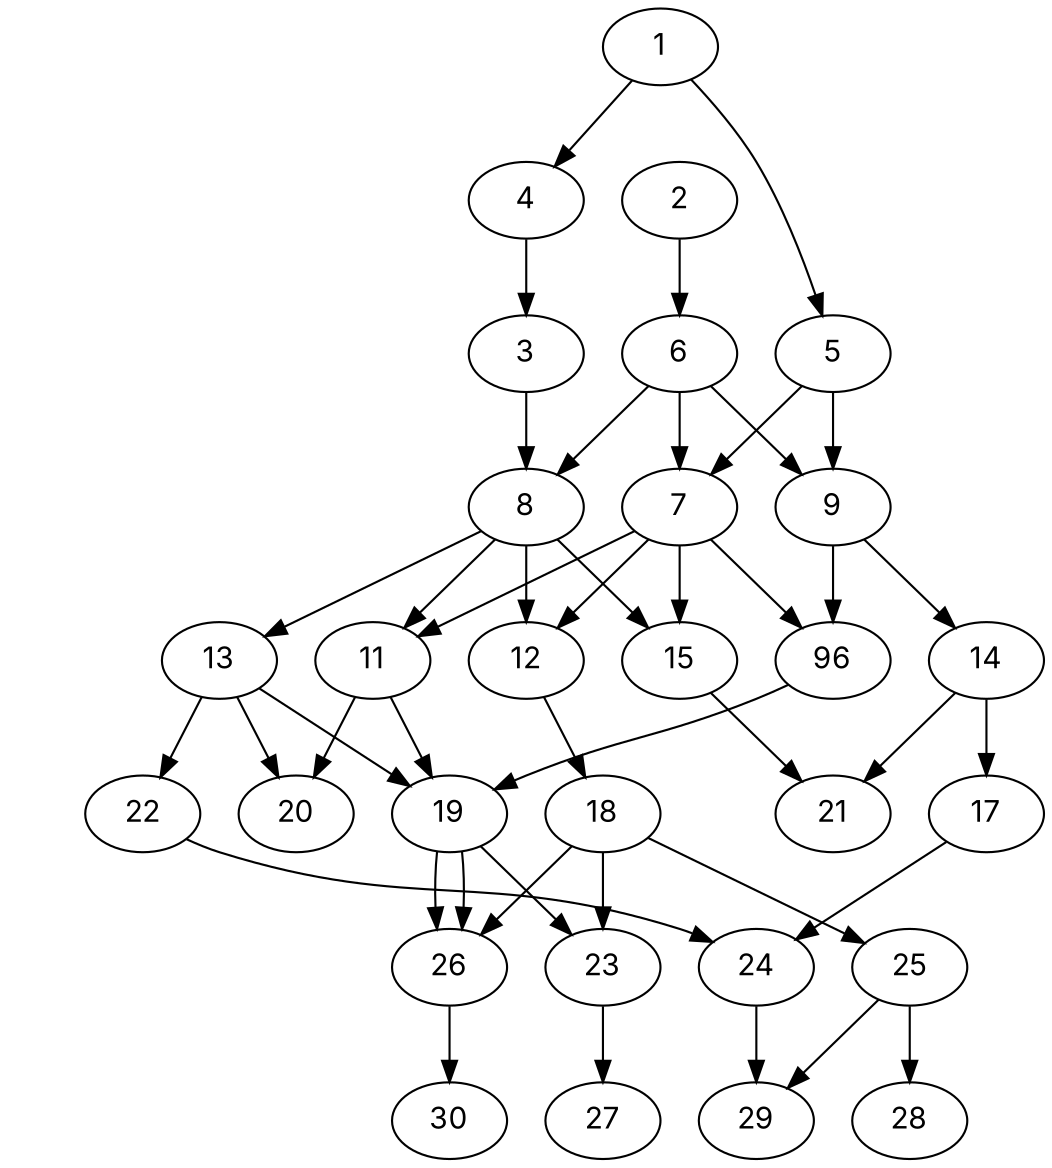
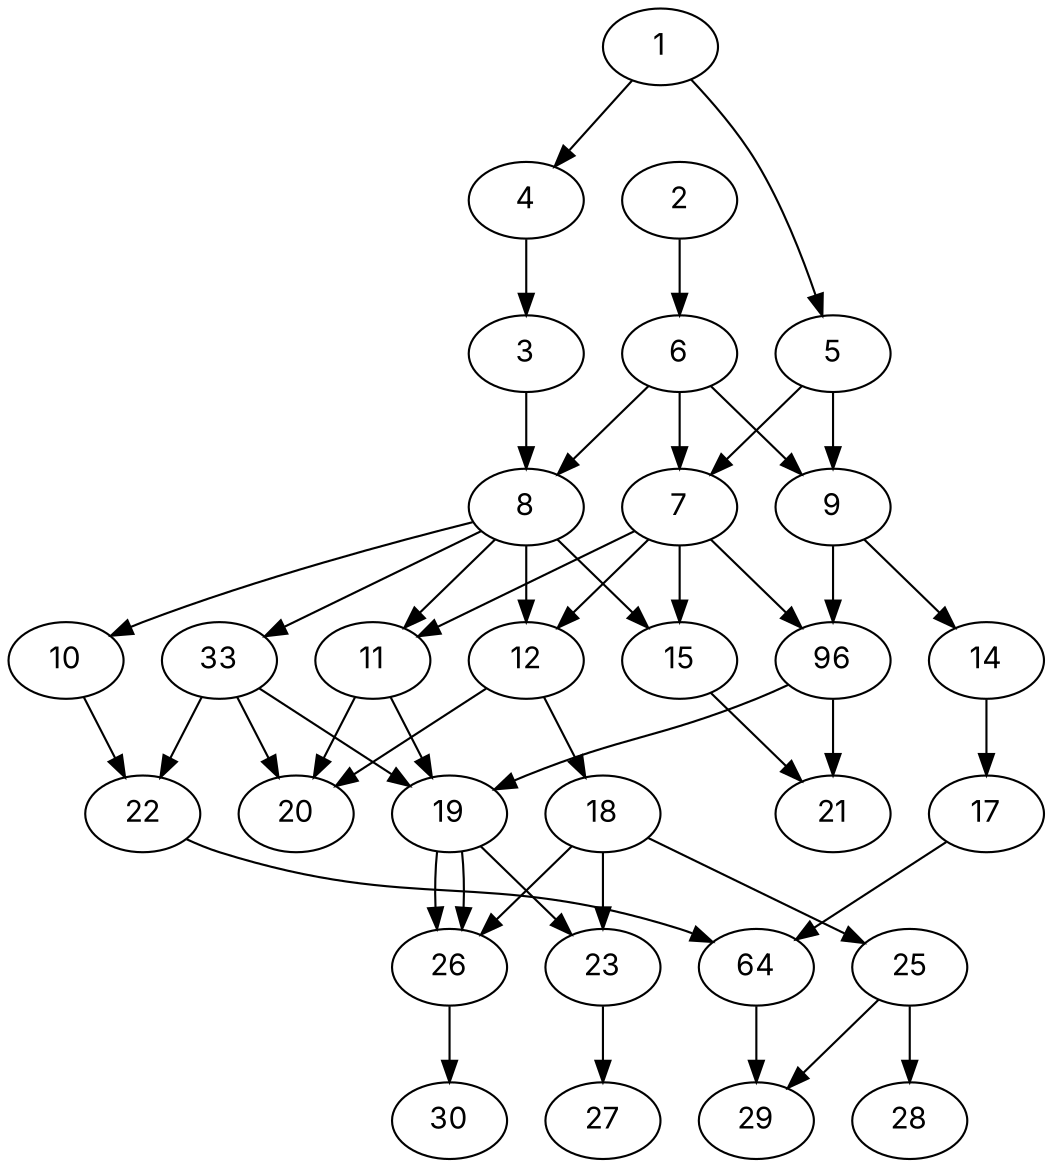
none -> (66, 660)
(219, 660) -> (219, 660)
none -> (423, 729)
(918, 730) -> (833, 727)
(756, 967) -> (756, 967)
